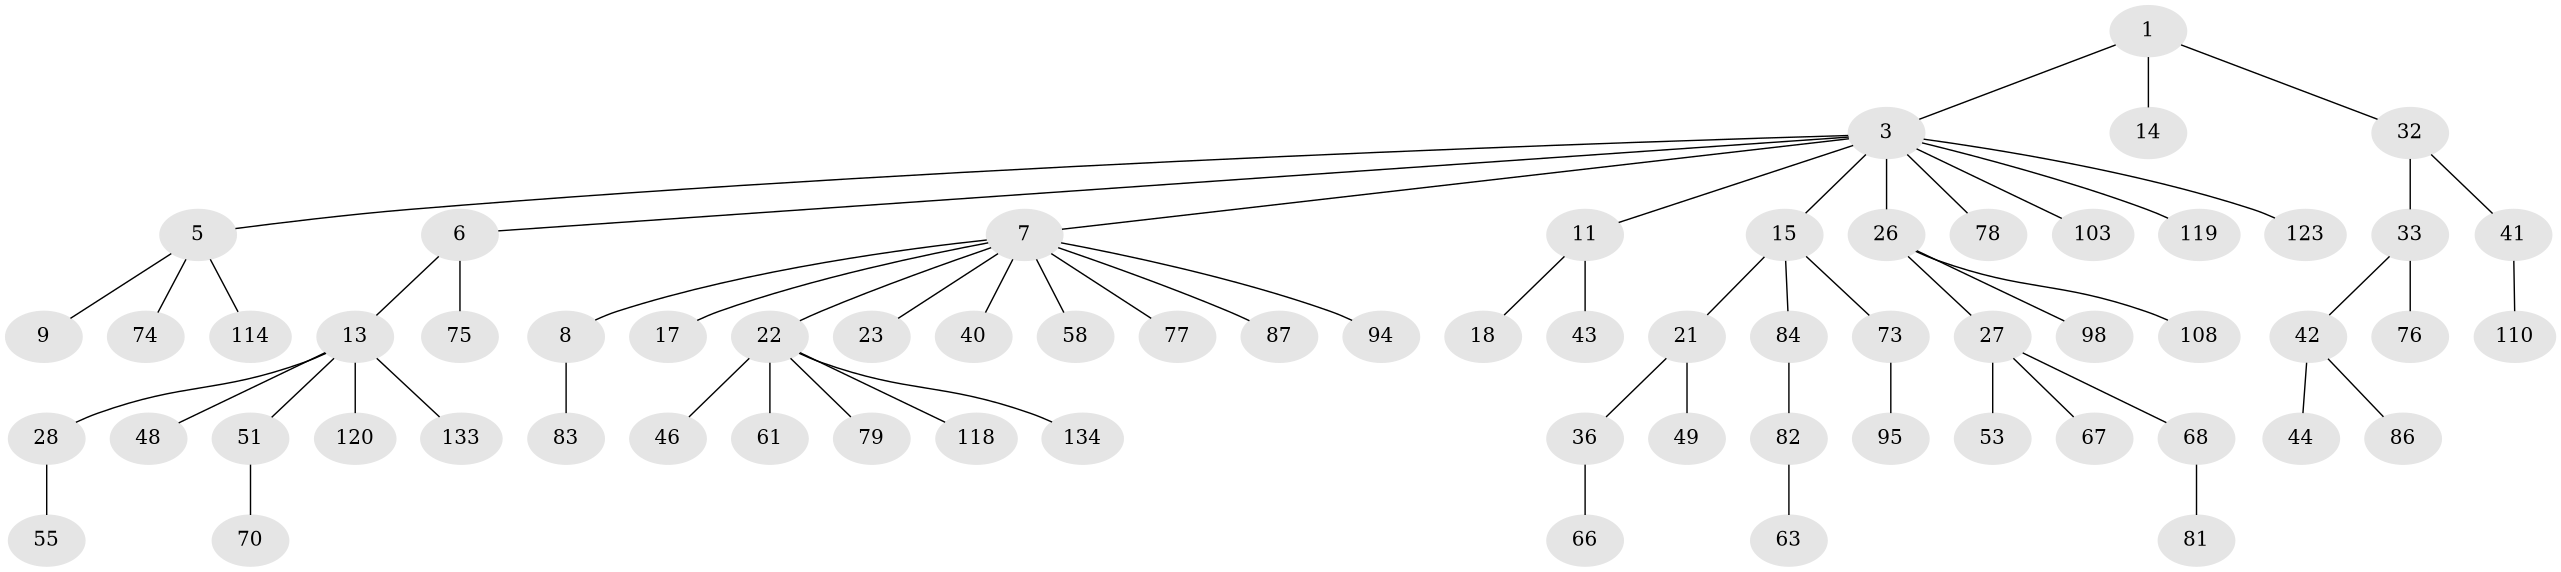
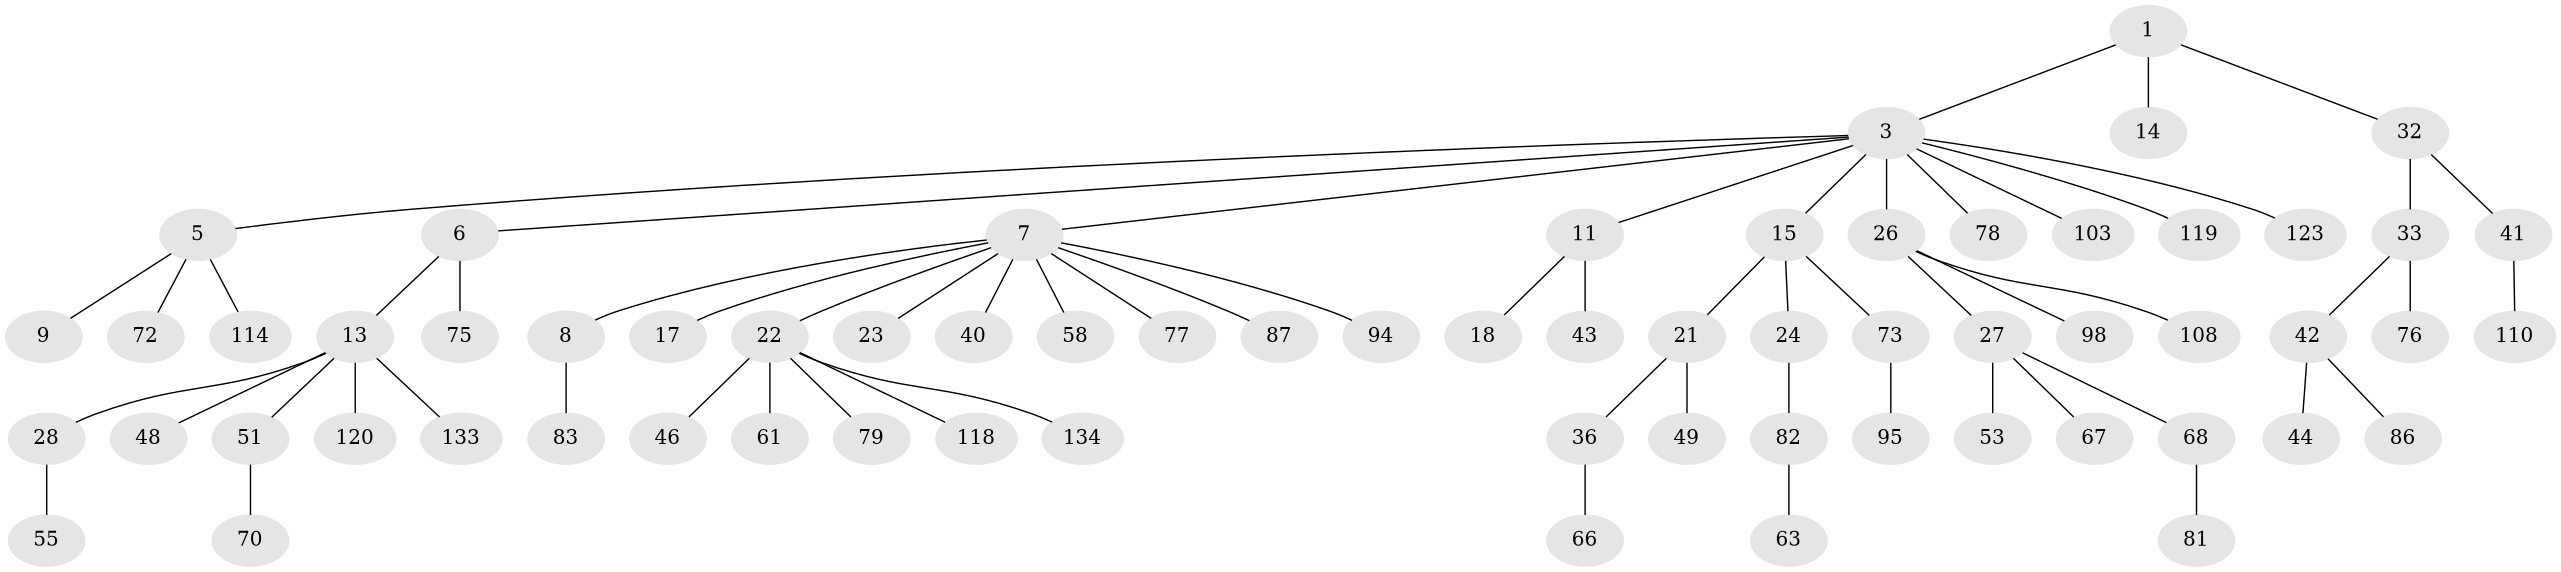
(146, 337) -> (146, 337)
(1789, 337) -> (1789, 337)
